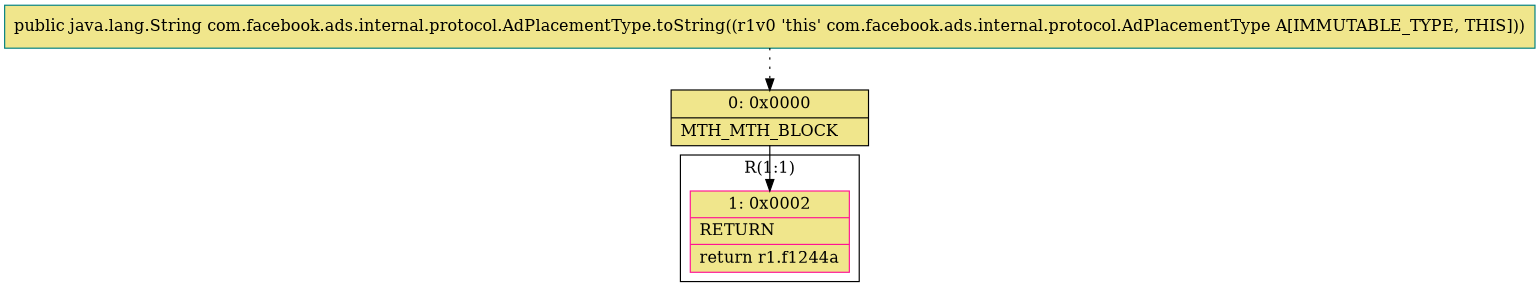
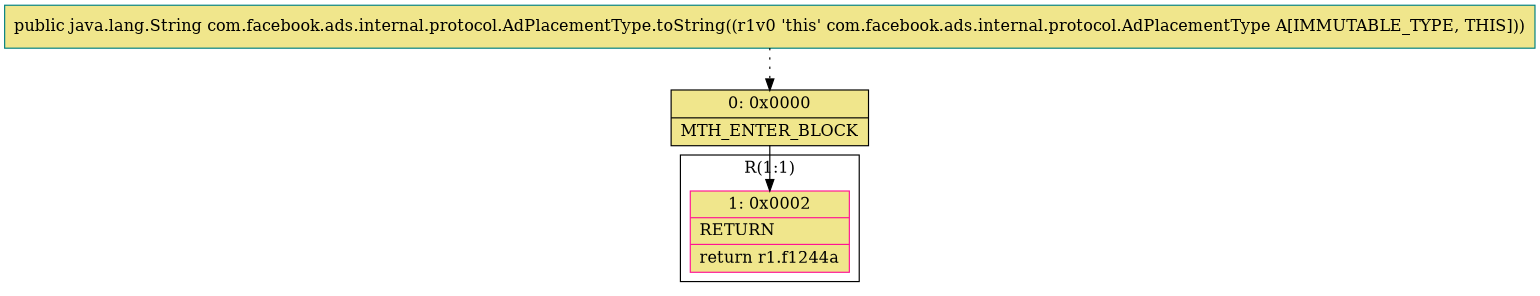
(759, 131) -> (770, 131)
